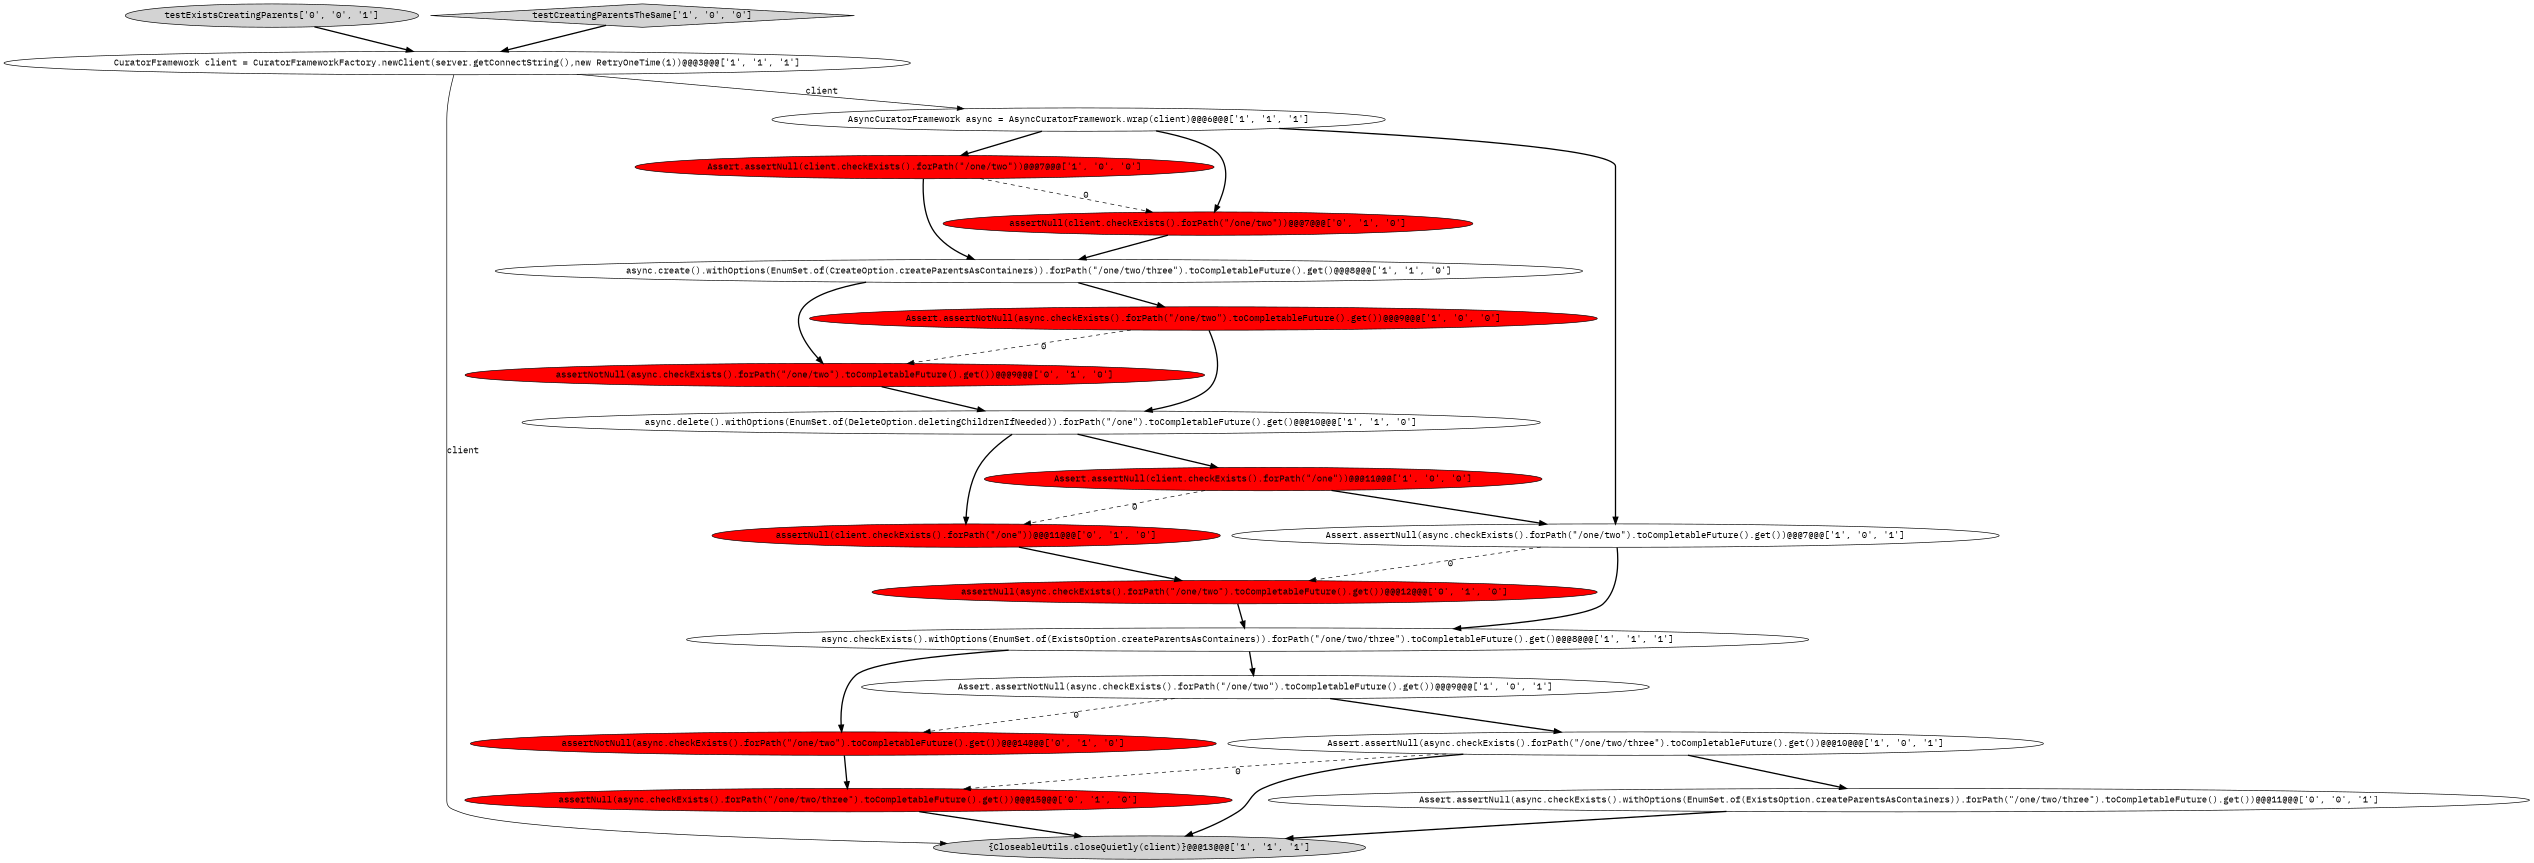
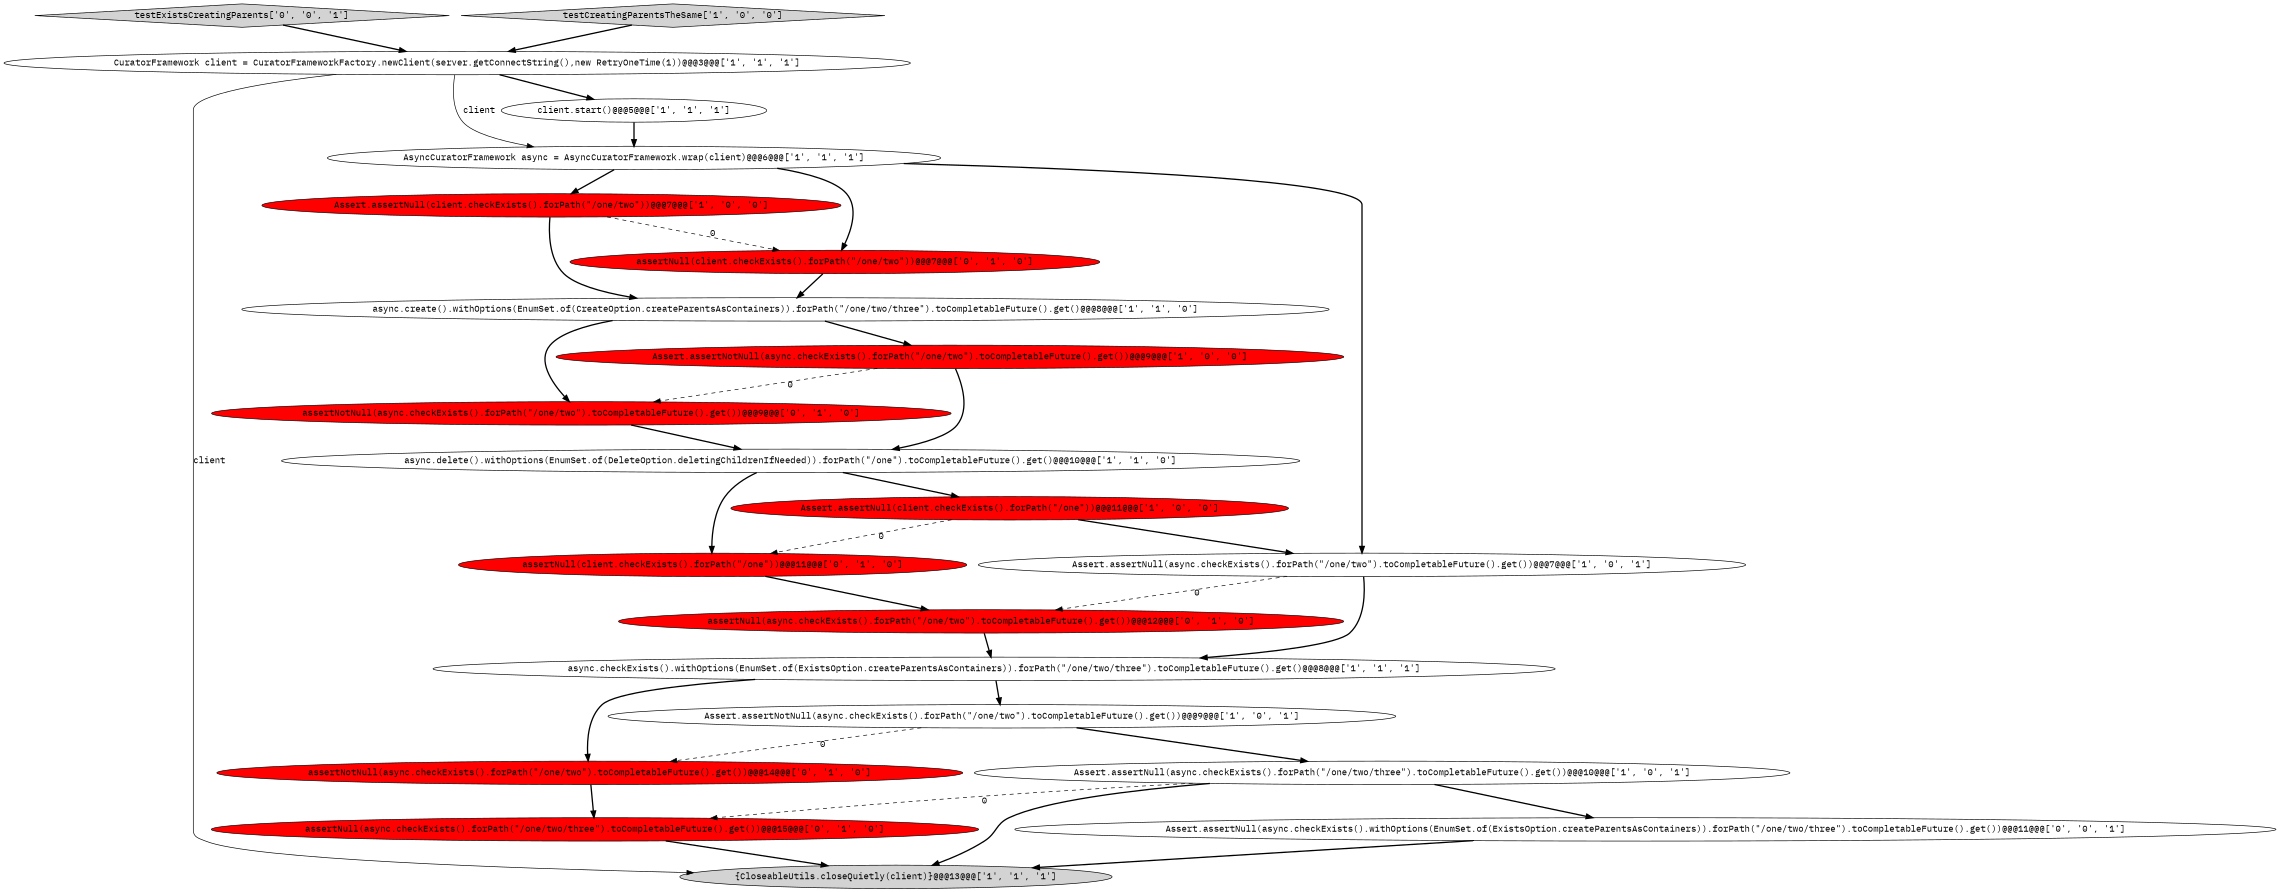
(272, 16) -> (242, 16)
none -> (634, 110)
